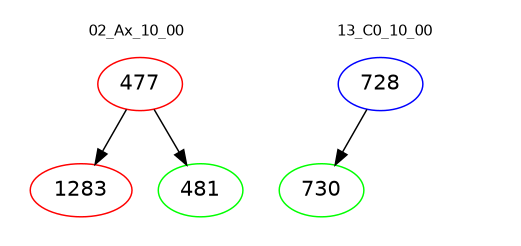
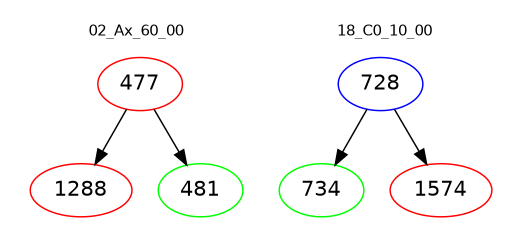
(136, 32) -> (136, 32)
(385, 32) -> (385, 32)
(81, 190) -> (81, 190)
(322, 190) -> (322, 190)
none -> (441, 190)
